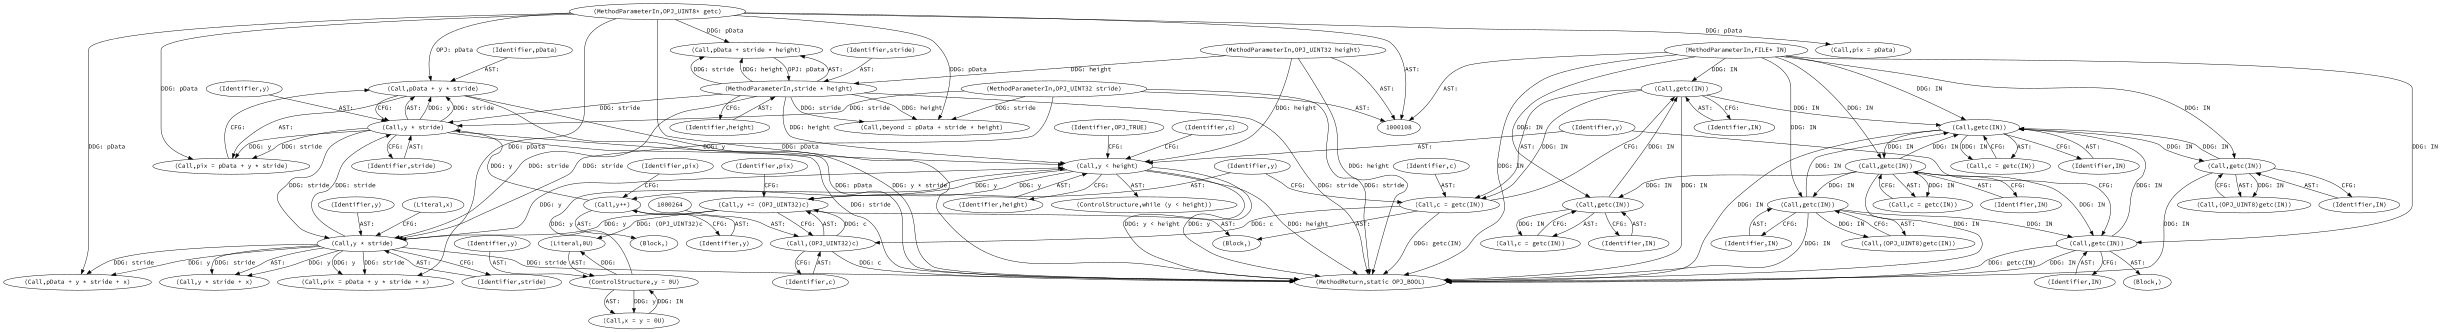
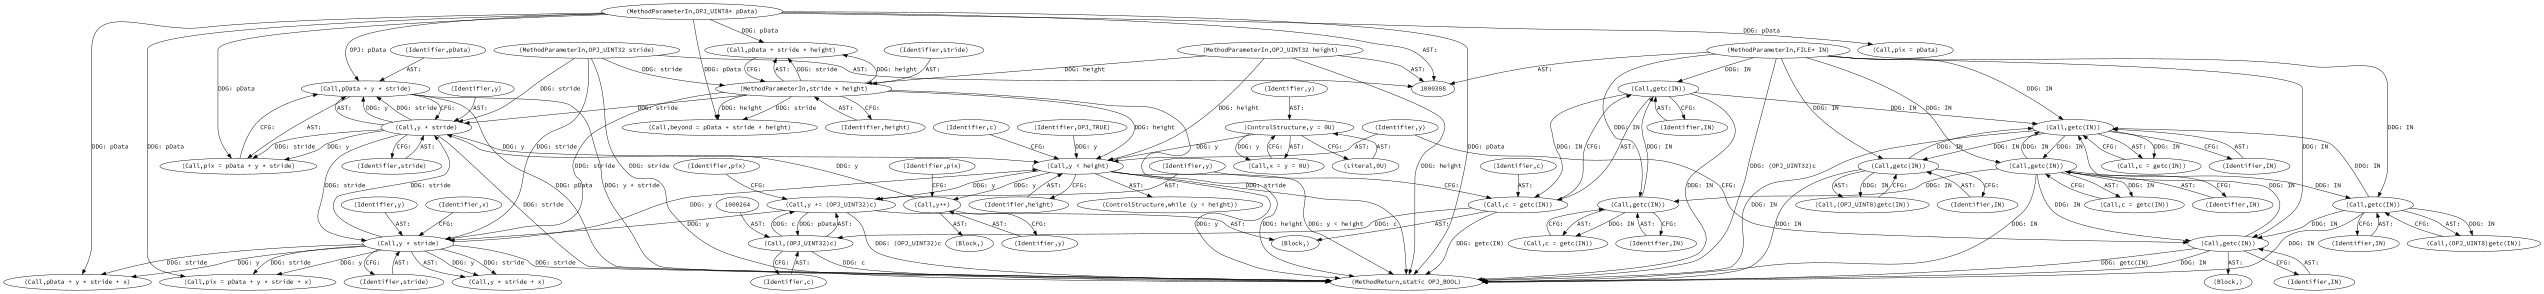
(658, 12) -> (692, 12)
(806, 70) -> (756, 70)
(990, 106) -> (660, 77)
(1399, 128) -> (1433, 89)
(1118, 147) -> (1086, 147)
(1511, 166) -> (1783, 166)
(433, 205) -> (464, 205)
(657, 218) -> (1037, 273)
(810, 224) -> (818, 224)
(610, 263) -> (1337, 147)
(670, 302) -> (1278, 147)
